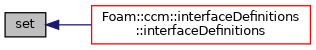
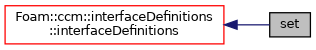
(75, 25) -> (253, 25)
